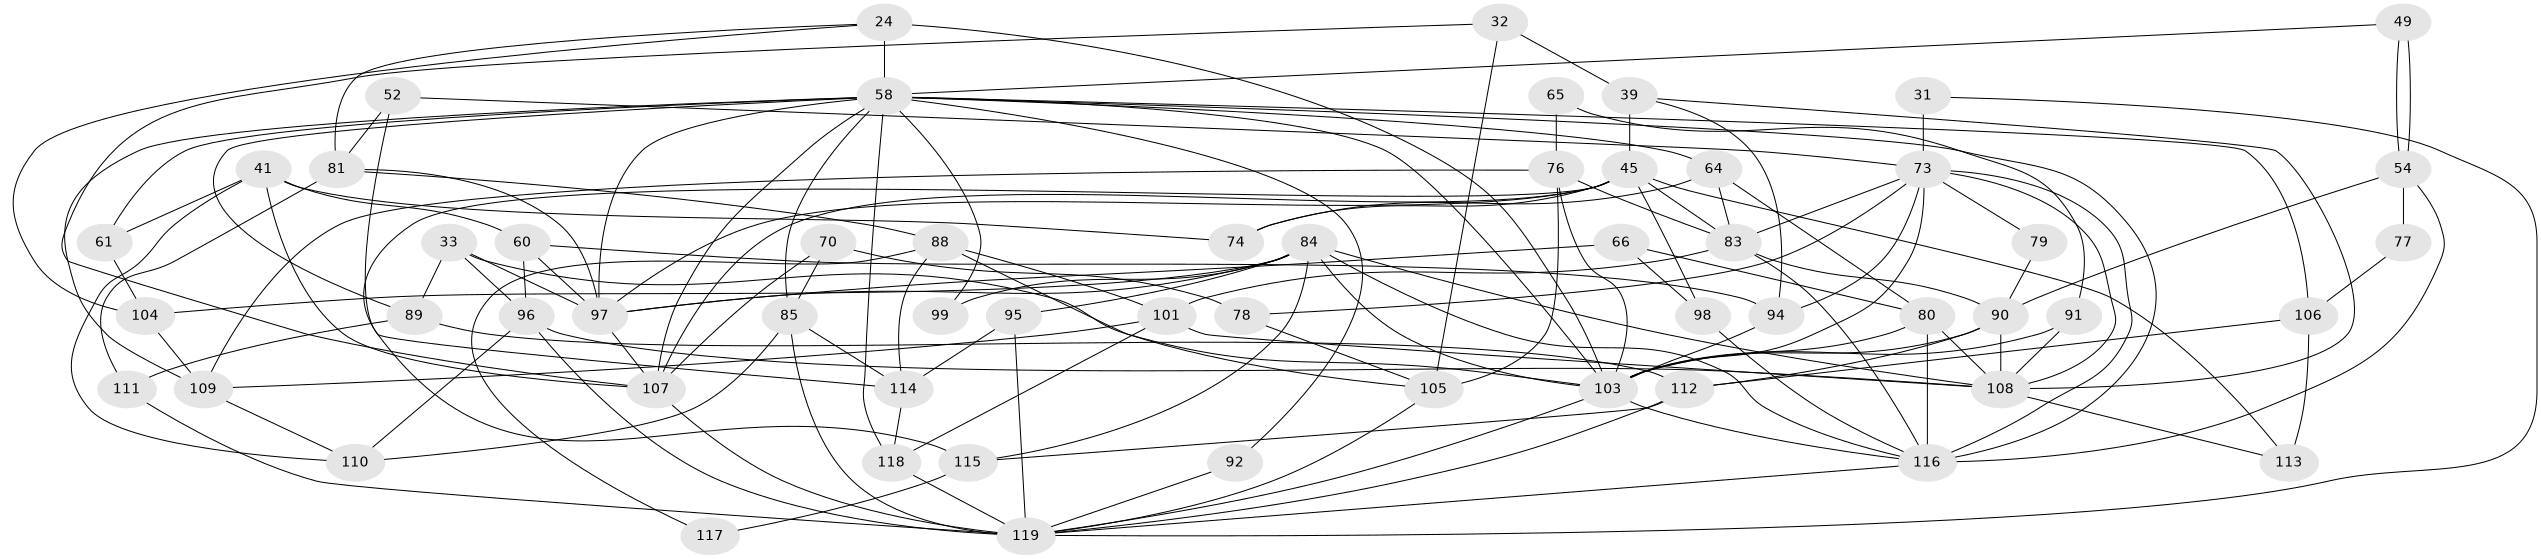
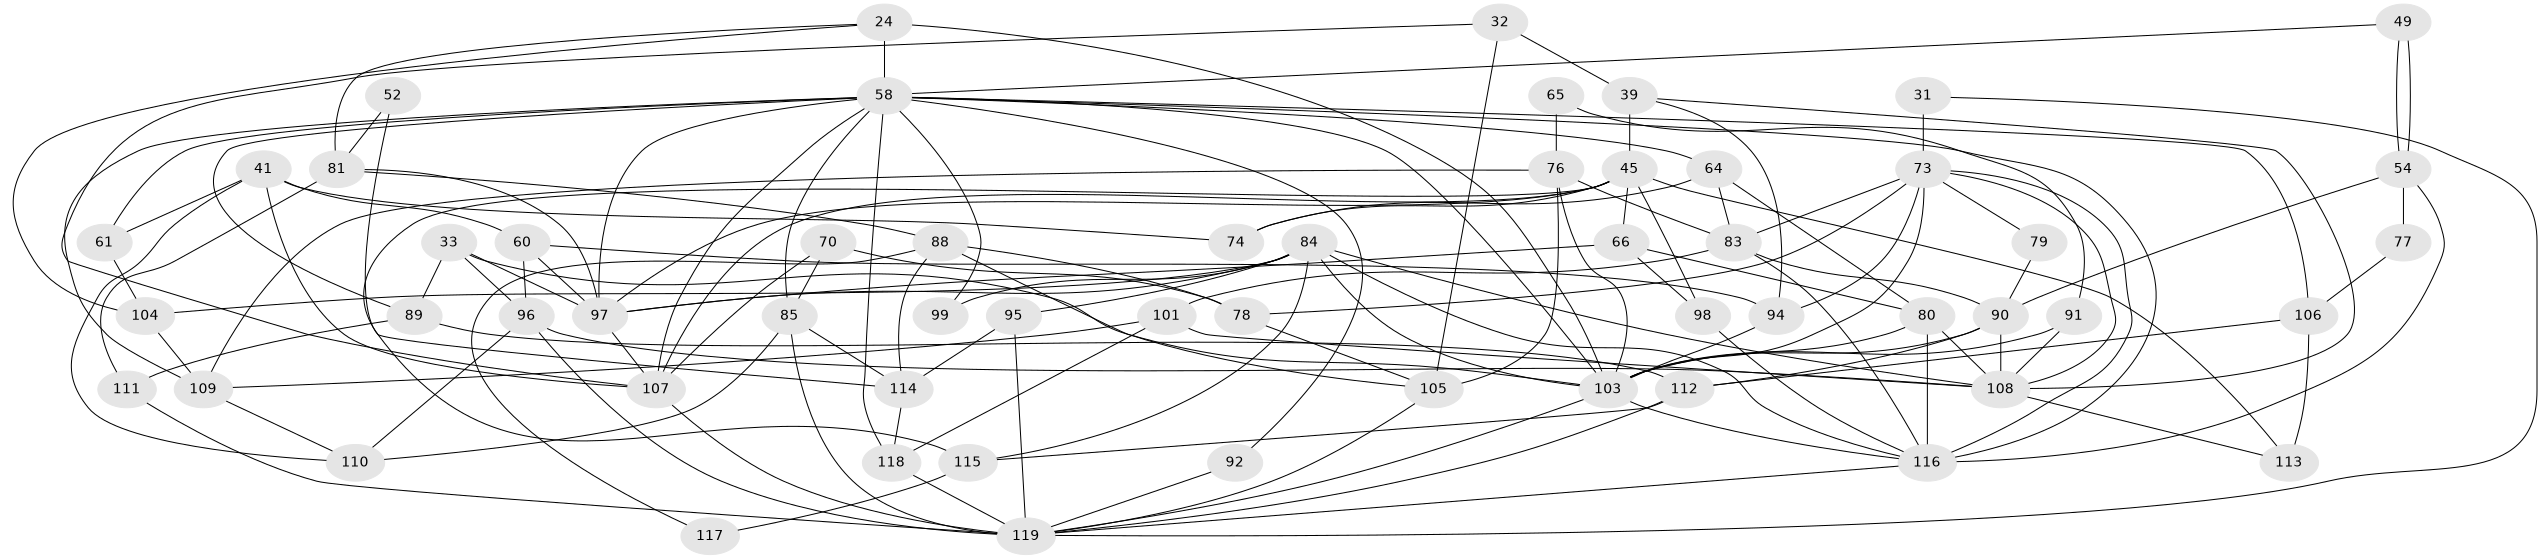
(1159, 126) -> none
(1682, 206) -> (1625, 208)
(1055, 276) -> (1038, 258)
